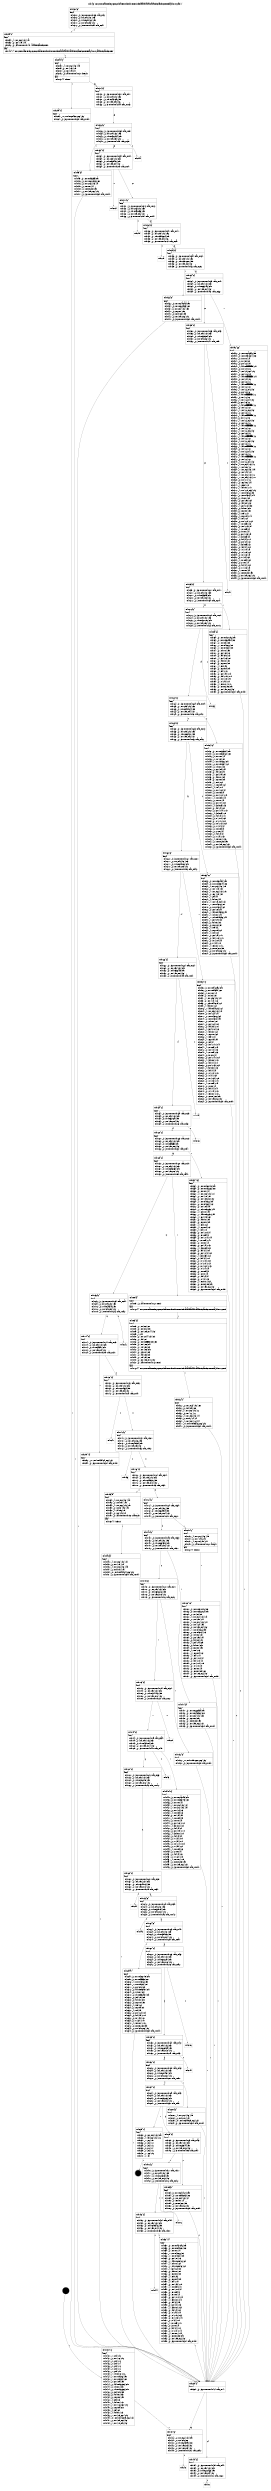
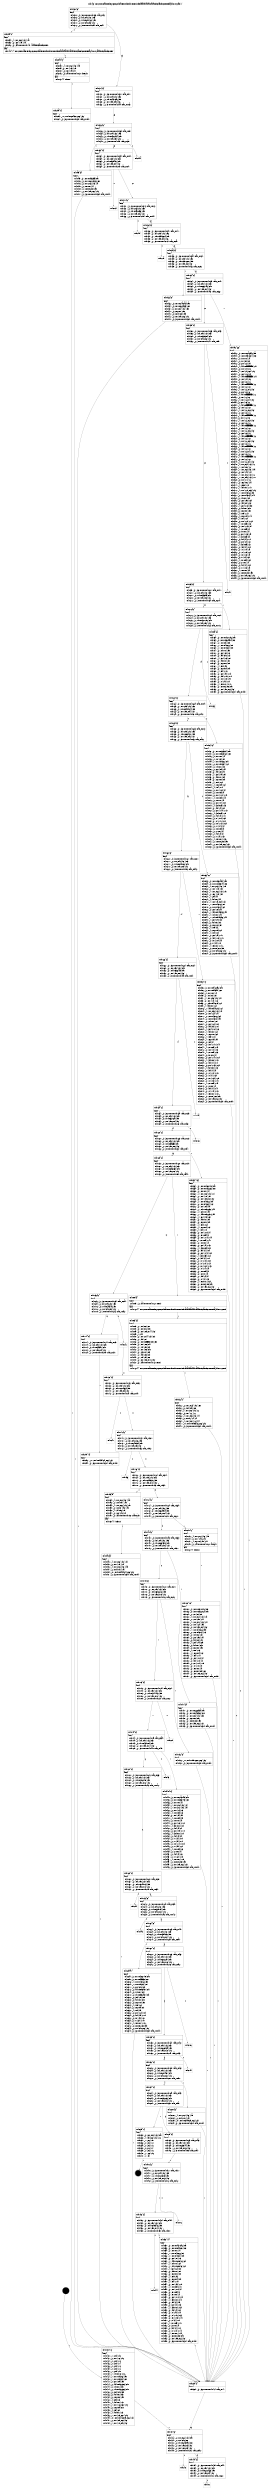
(93, 84) -> (121, 52)
(111, 1365) -> (123, 1361)
(182, 2198) -> none
(207, 2424) -> (196, 2455)
